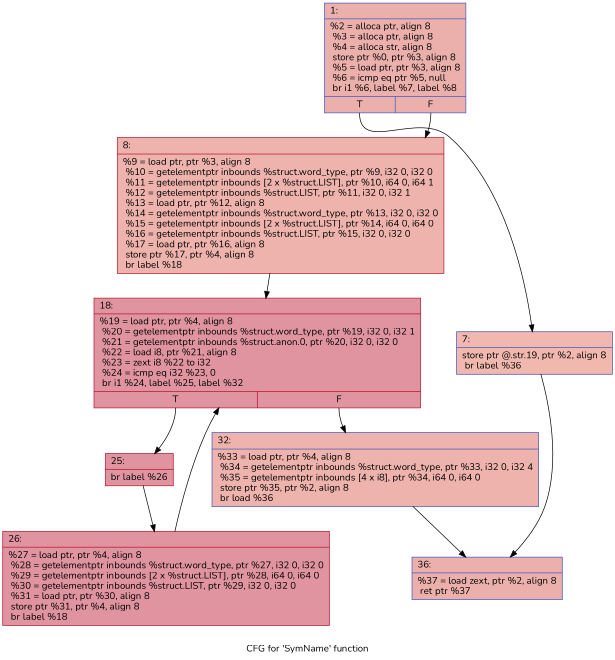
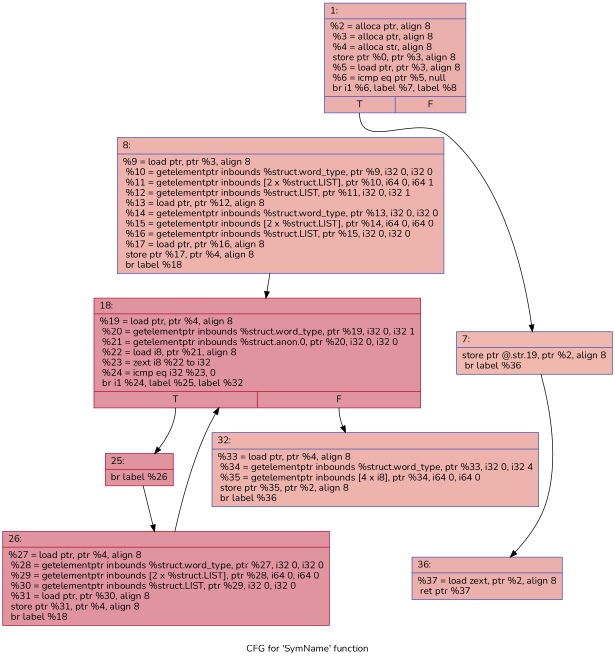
(430, 122) -> none
(281, 205) -> (281, 205)
(246, 498) -> (247, 498)
(437, 529) -> none
